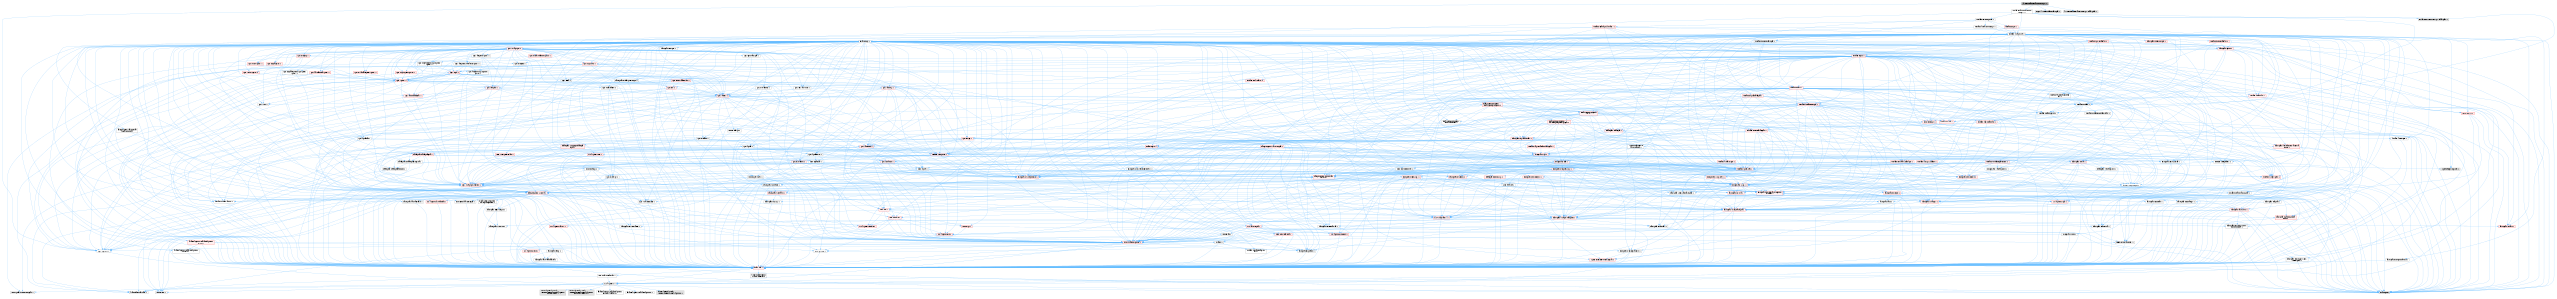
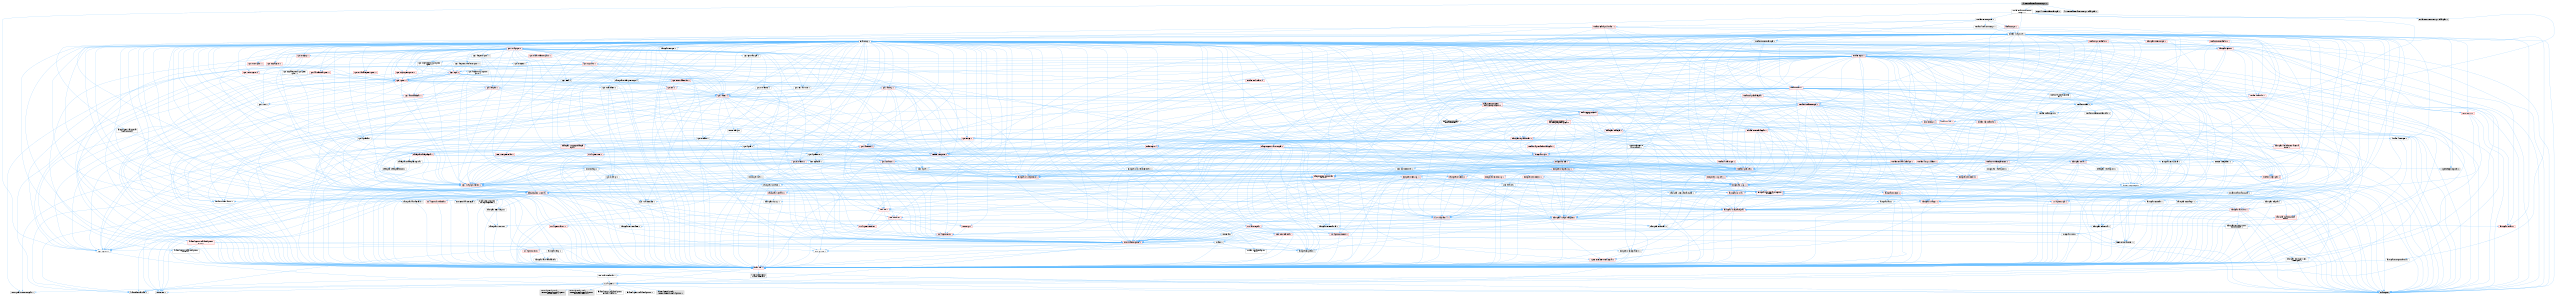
(1495, 177) -> (1495, 177)
